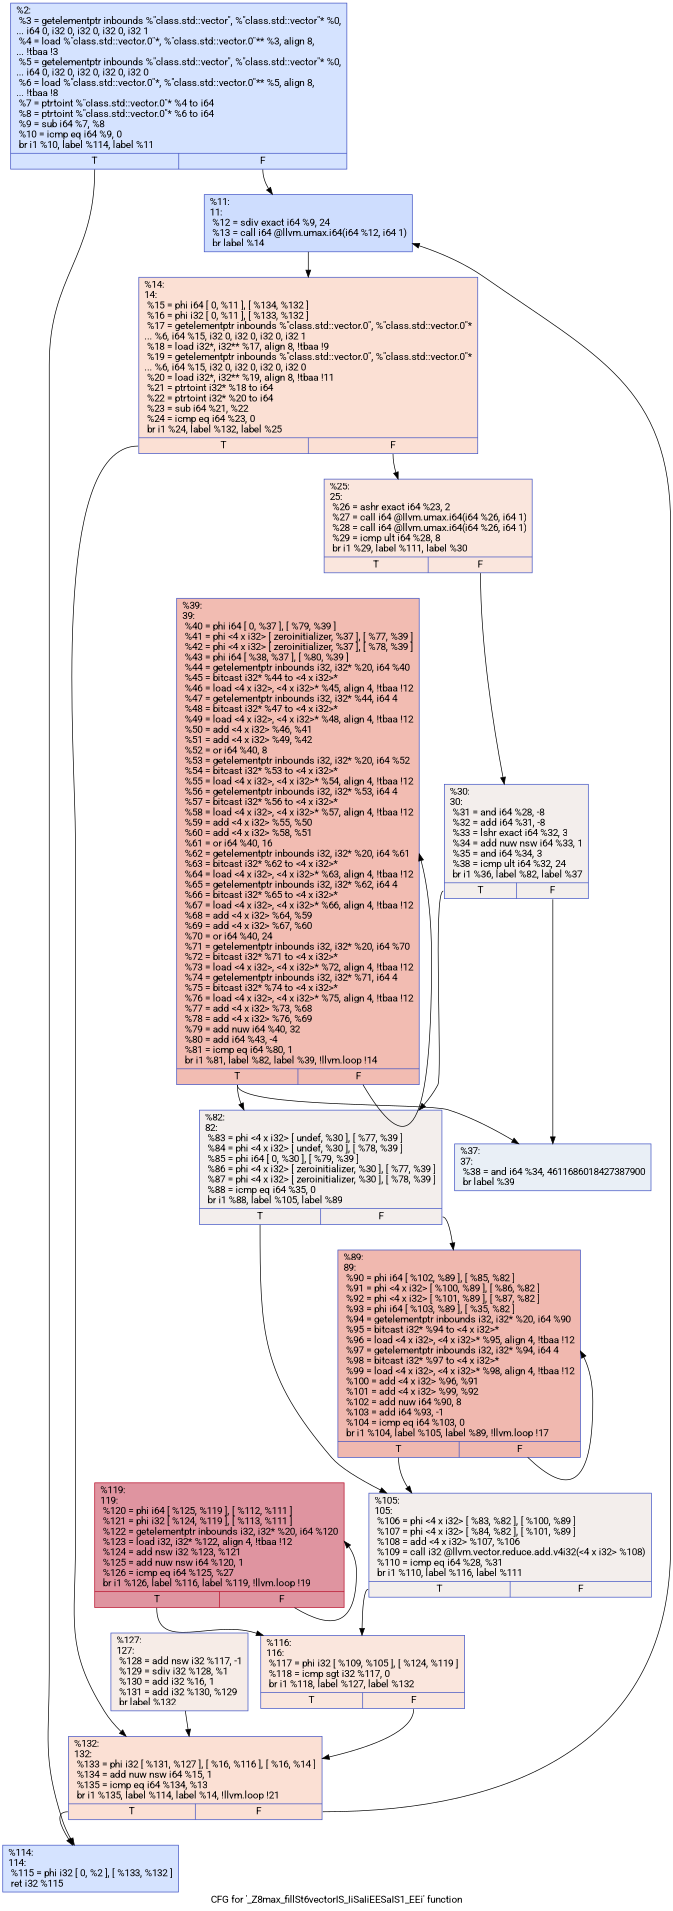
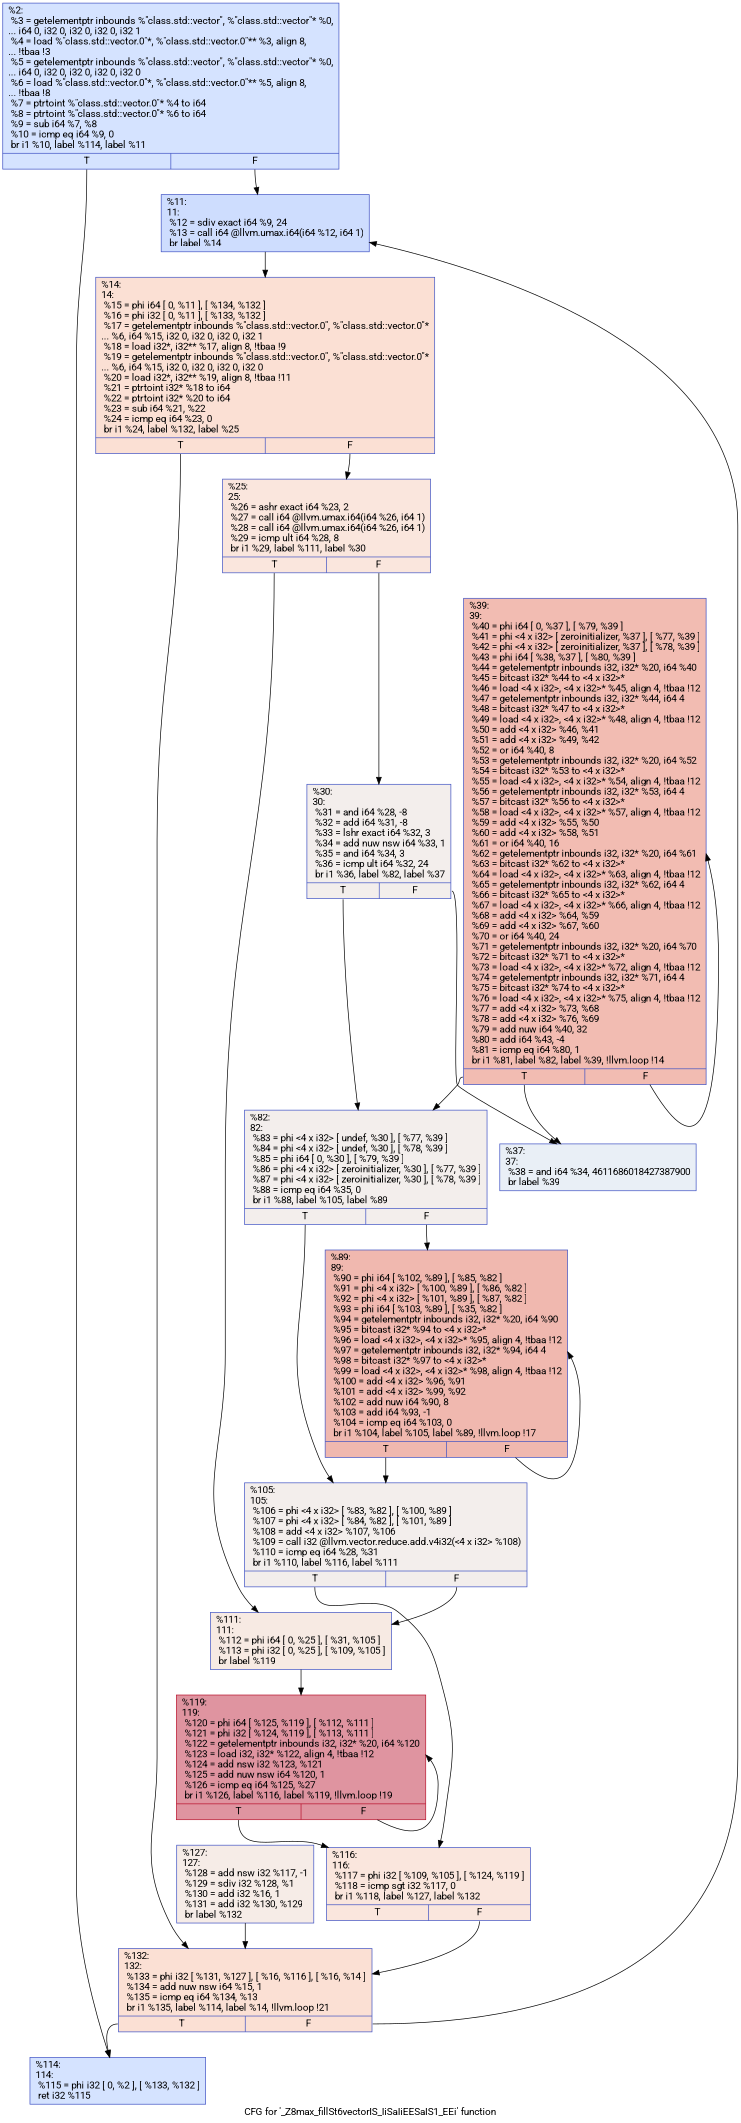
(508, 864) -> (371, 864)
none -> (301, 1641)
